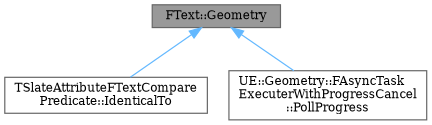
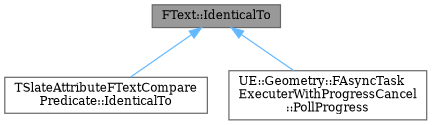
(216, 16) -> (216, 16)
